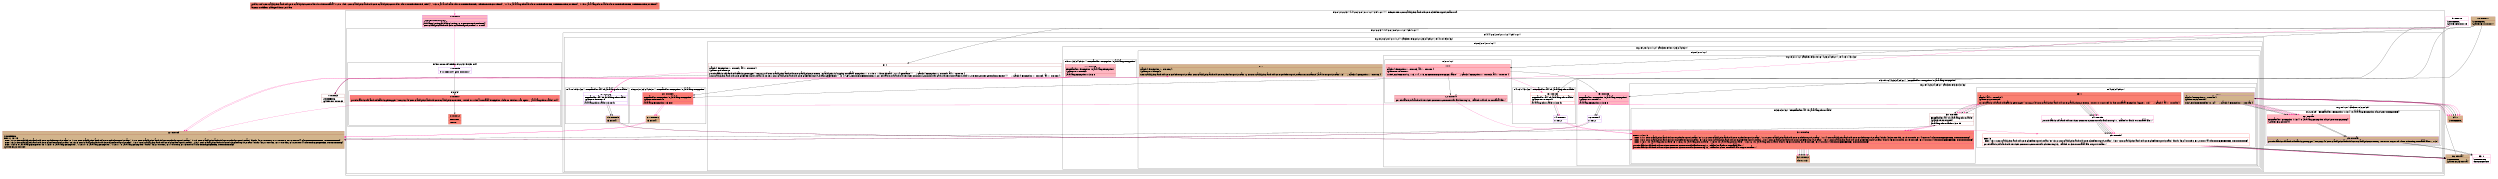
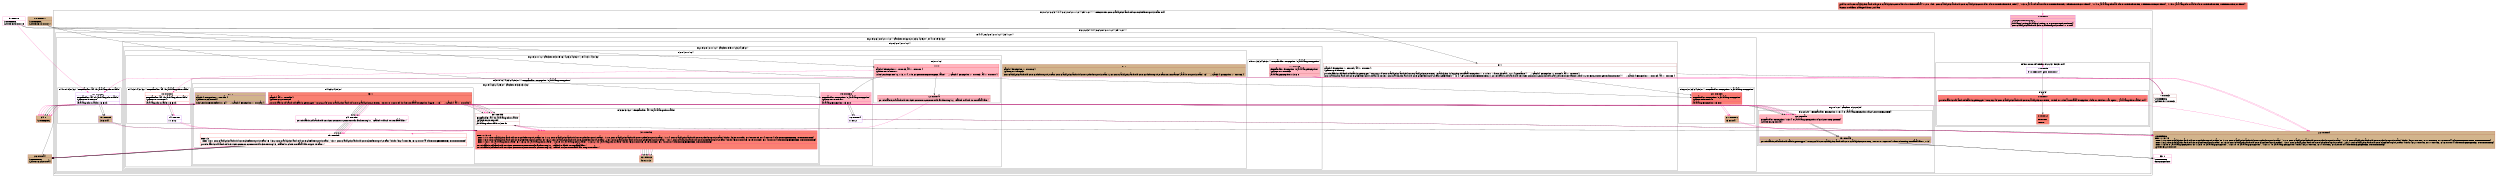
(2028, 79) -> none
